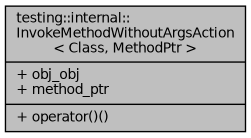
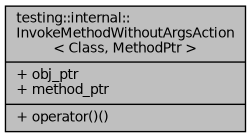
(48, 75) -> (48, 75)
